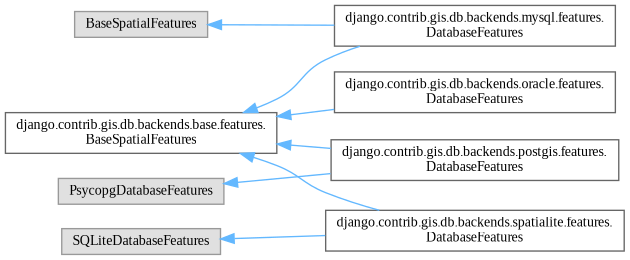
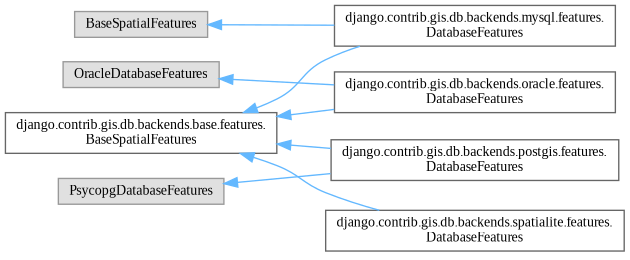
none -> (141, 75)
(141, 242) -> none
